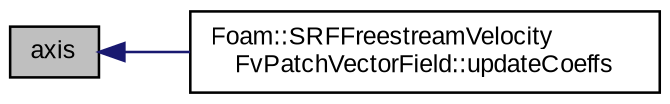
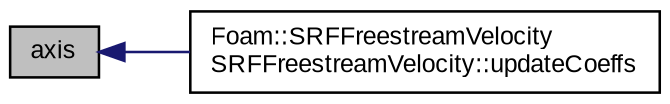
(425, 52) -> (425, 52)
